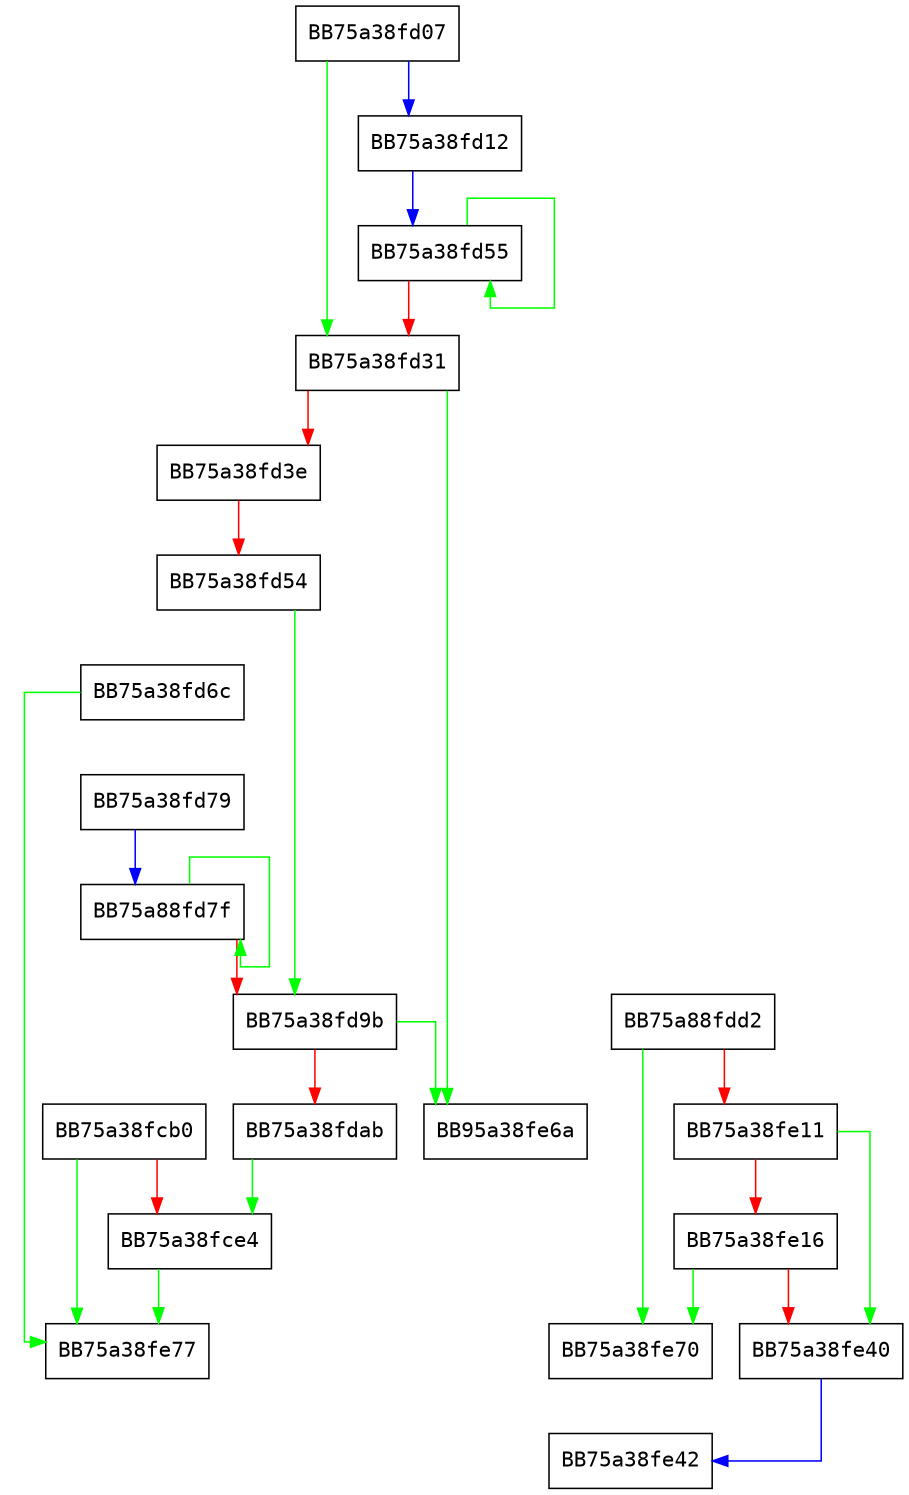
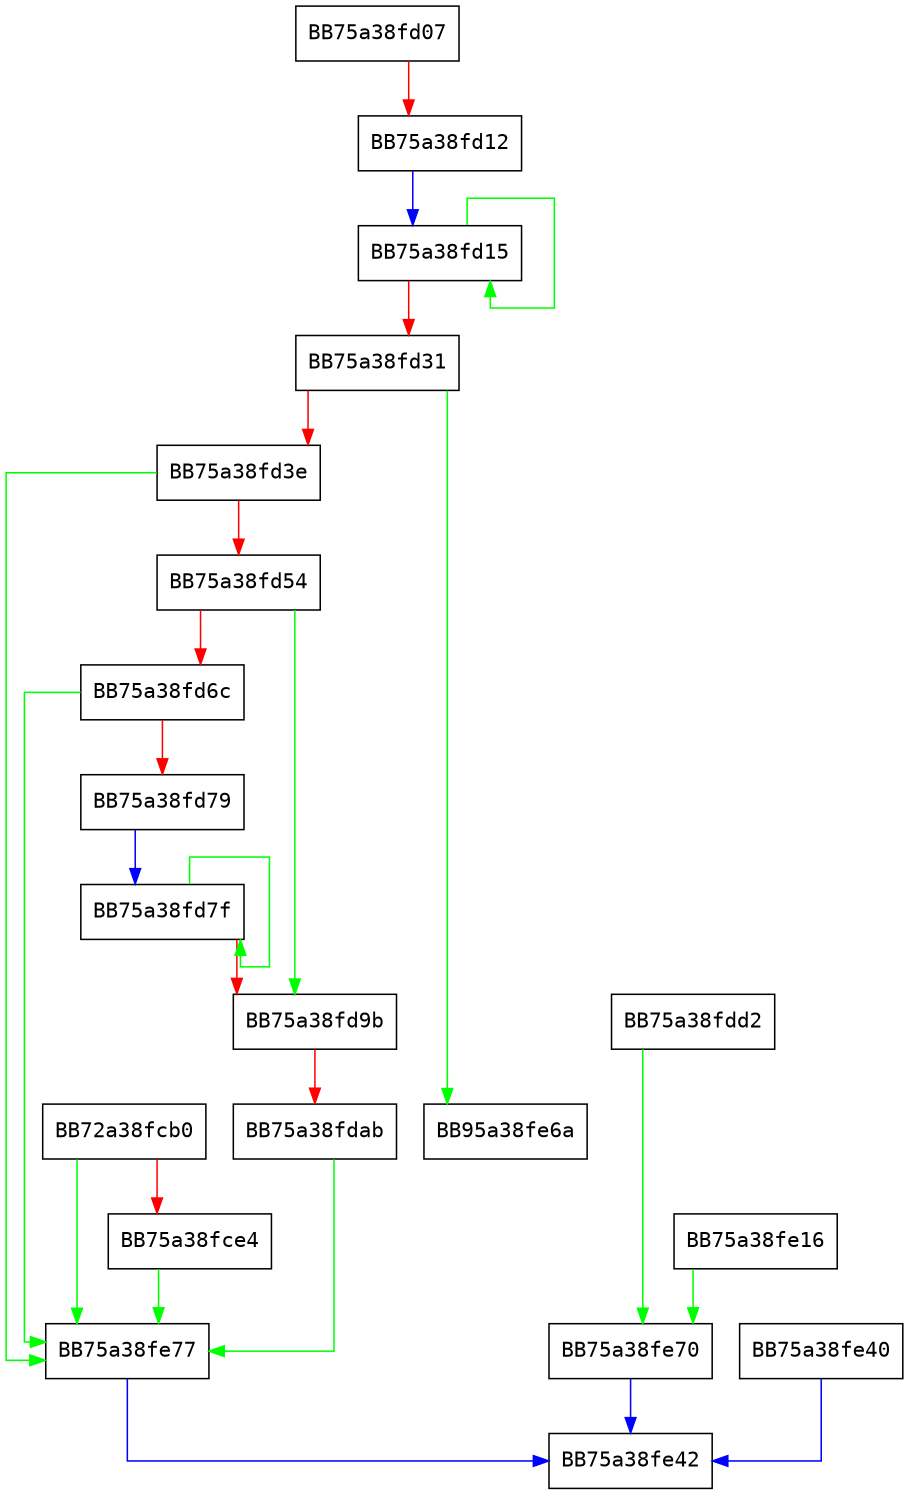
(409, 81) -> (409, 81)
(327, 191) -> none
(440, 253) -> (440, 253)
none -> (201, 630)
none -> (162, 739)
none -> (6, 853)
(162, 912) -> (162, 912)
(693, 1022) -> (693, 1022)
(436, 1036) -> none
(124, 1132) -> (124, 1132)
(756, 1132) -> none
(252, 1179) -> (334, 1310)
(788, 1288) -> none
none -> (631, 1398)
none -> (289, 1461)
